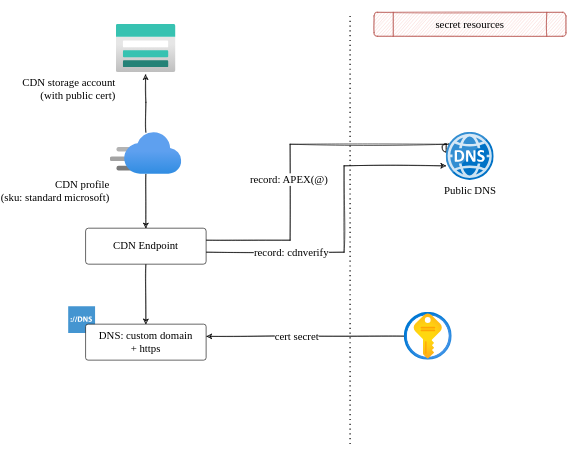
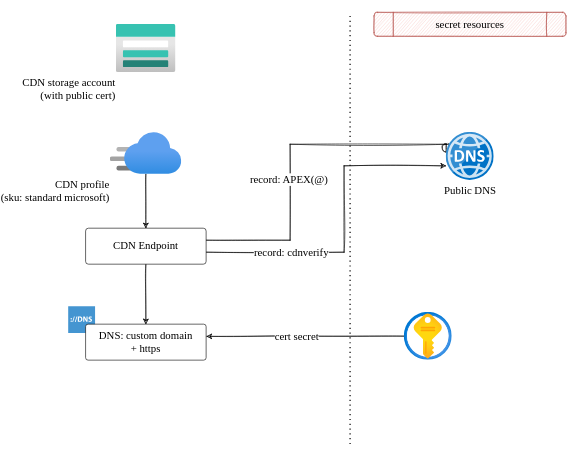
(146, 105) -> none
